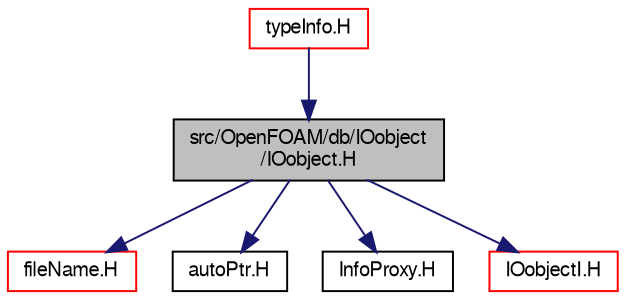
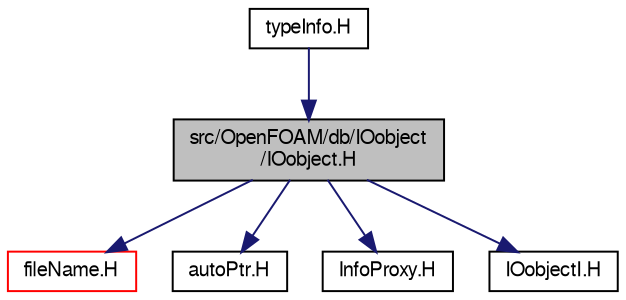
(309, 29) -> (309, 29)
(554, 271) -> (554, 271)
